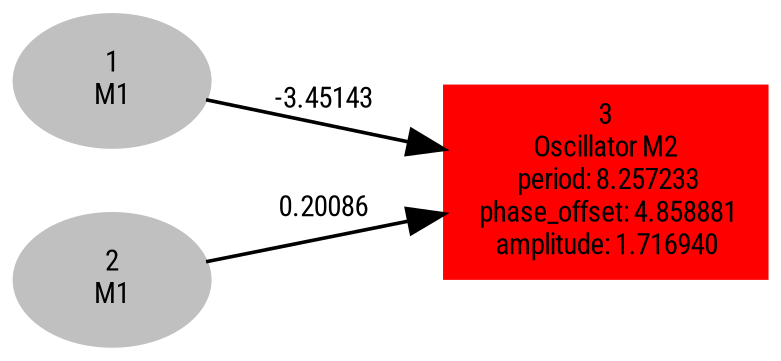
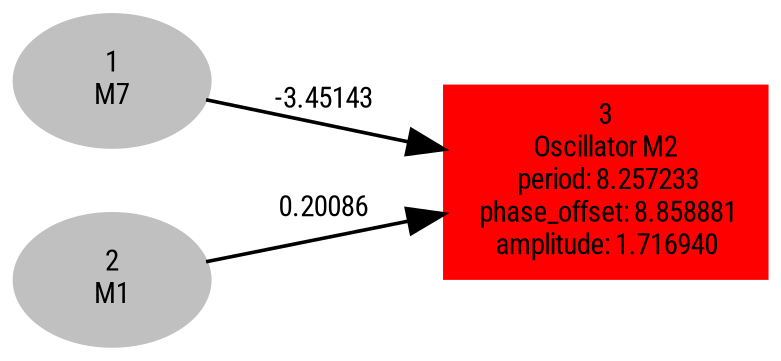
(112, 95) -> (112, 95)
(606, 213) -> (606, 213)
